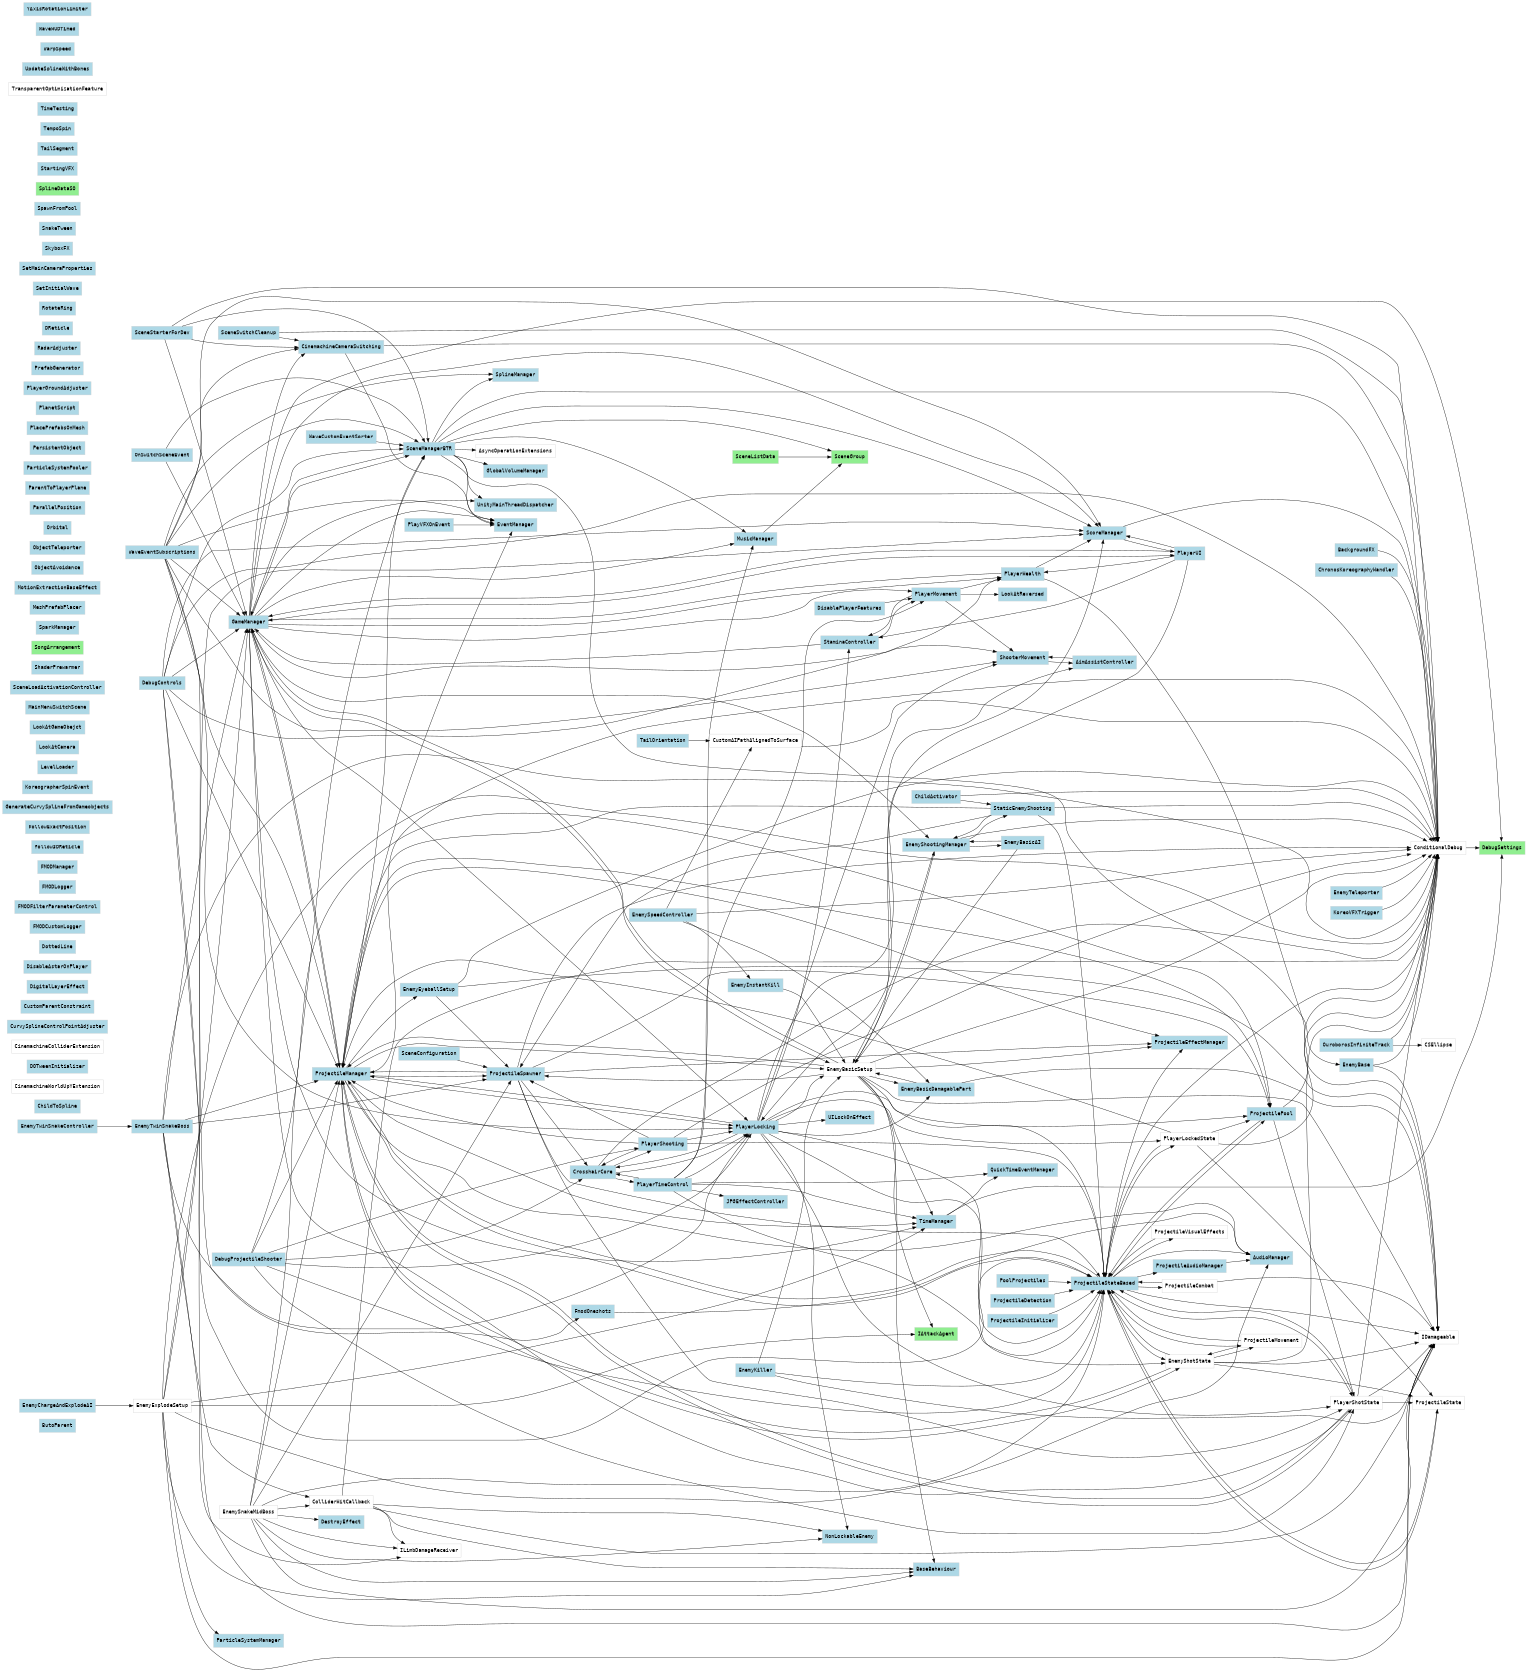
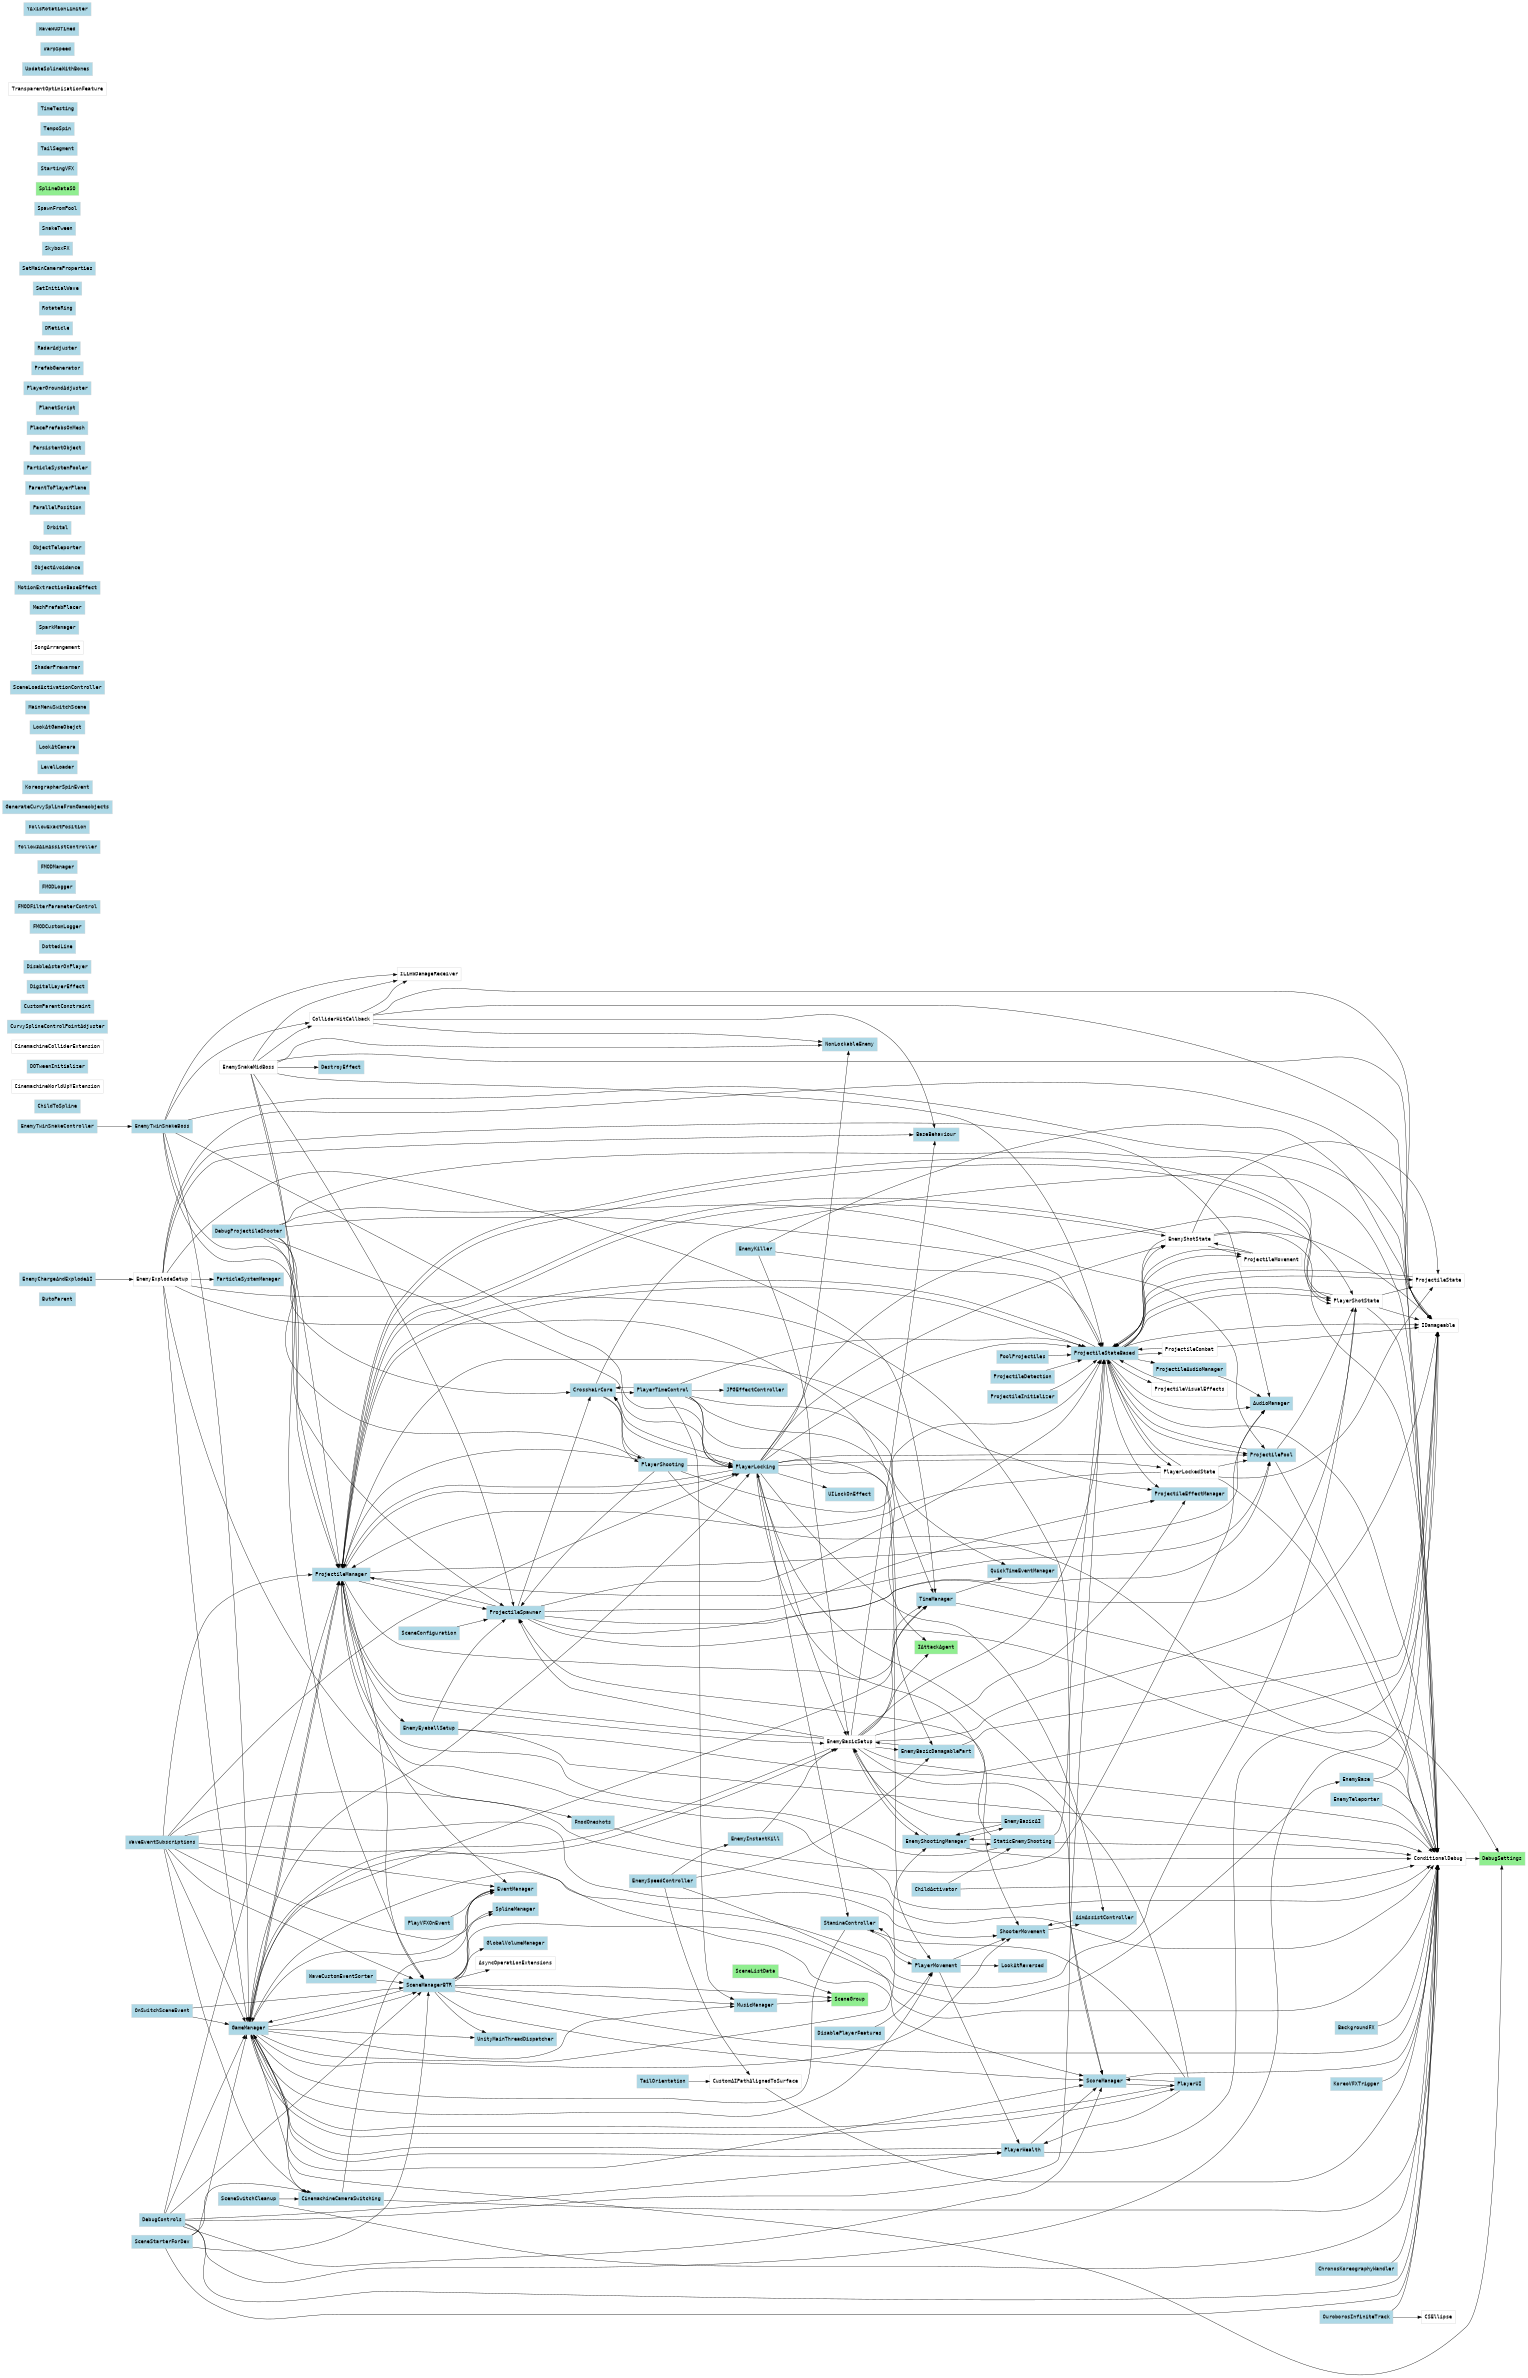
(57, 648) -> (57, 648)
(57, 847) -> (57, 847)
(571, 1582) -> none
